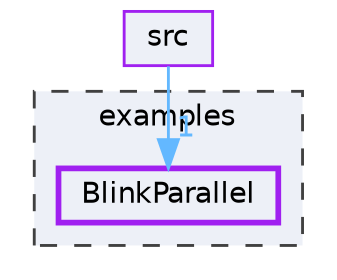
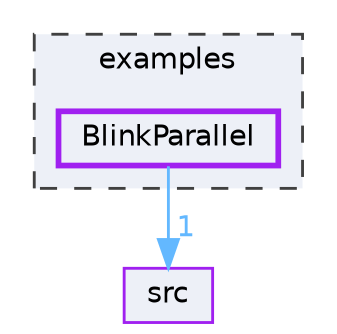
(168, 110) -> (168, 206)
